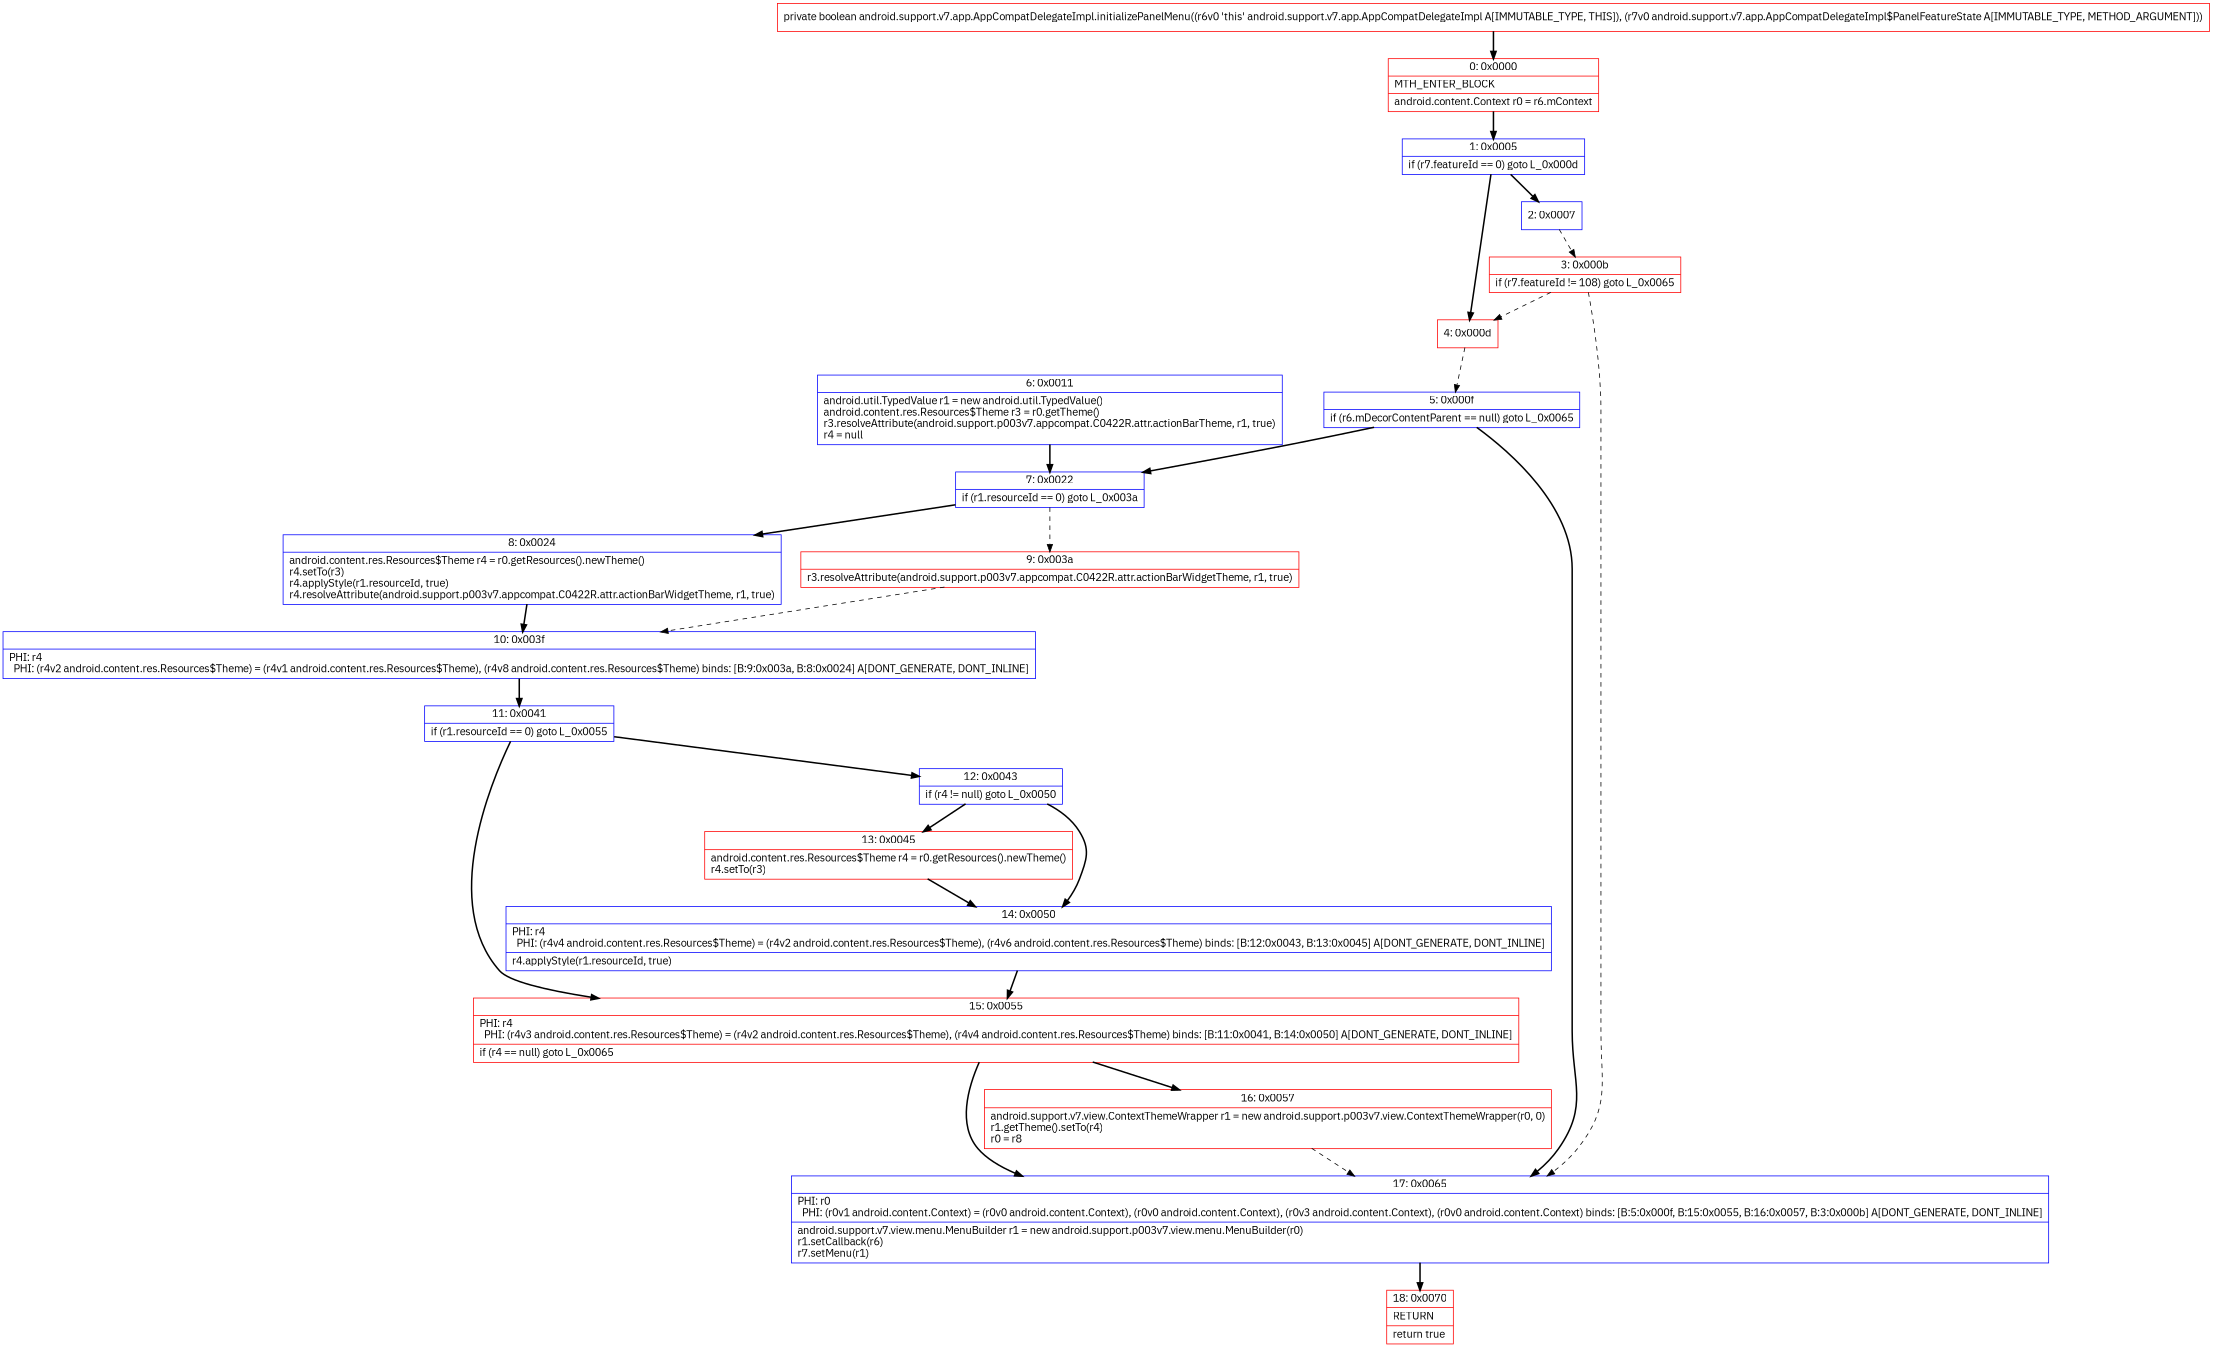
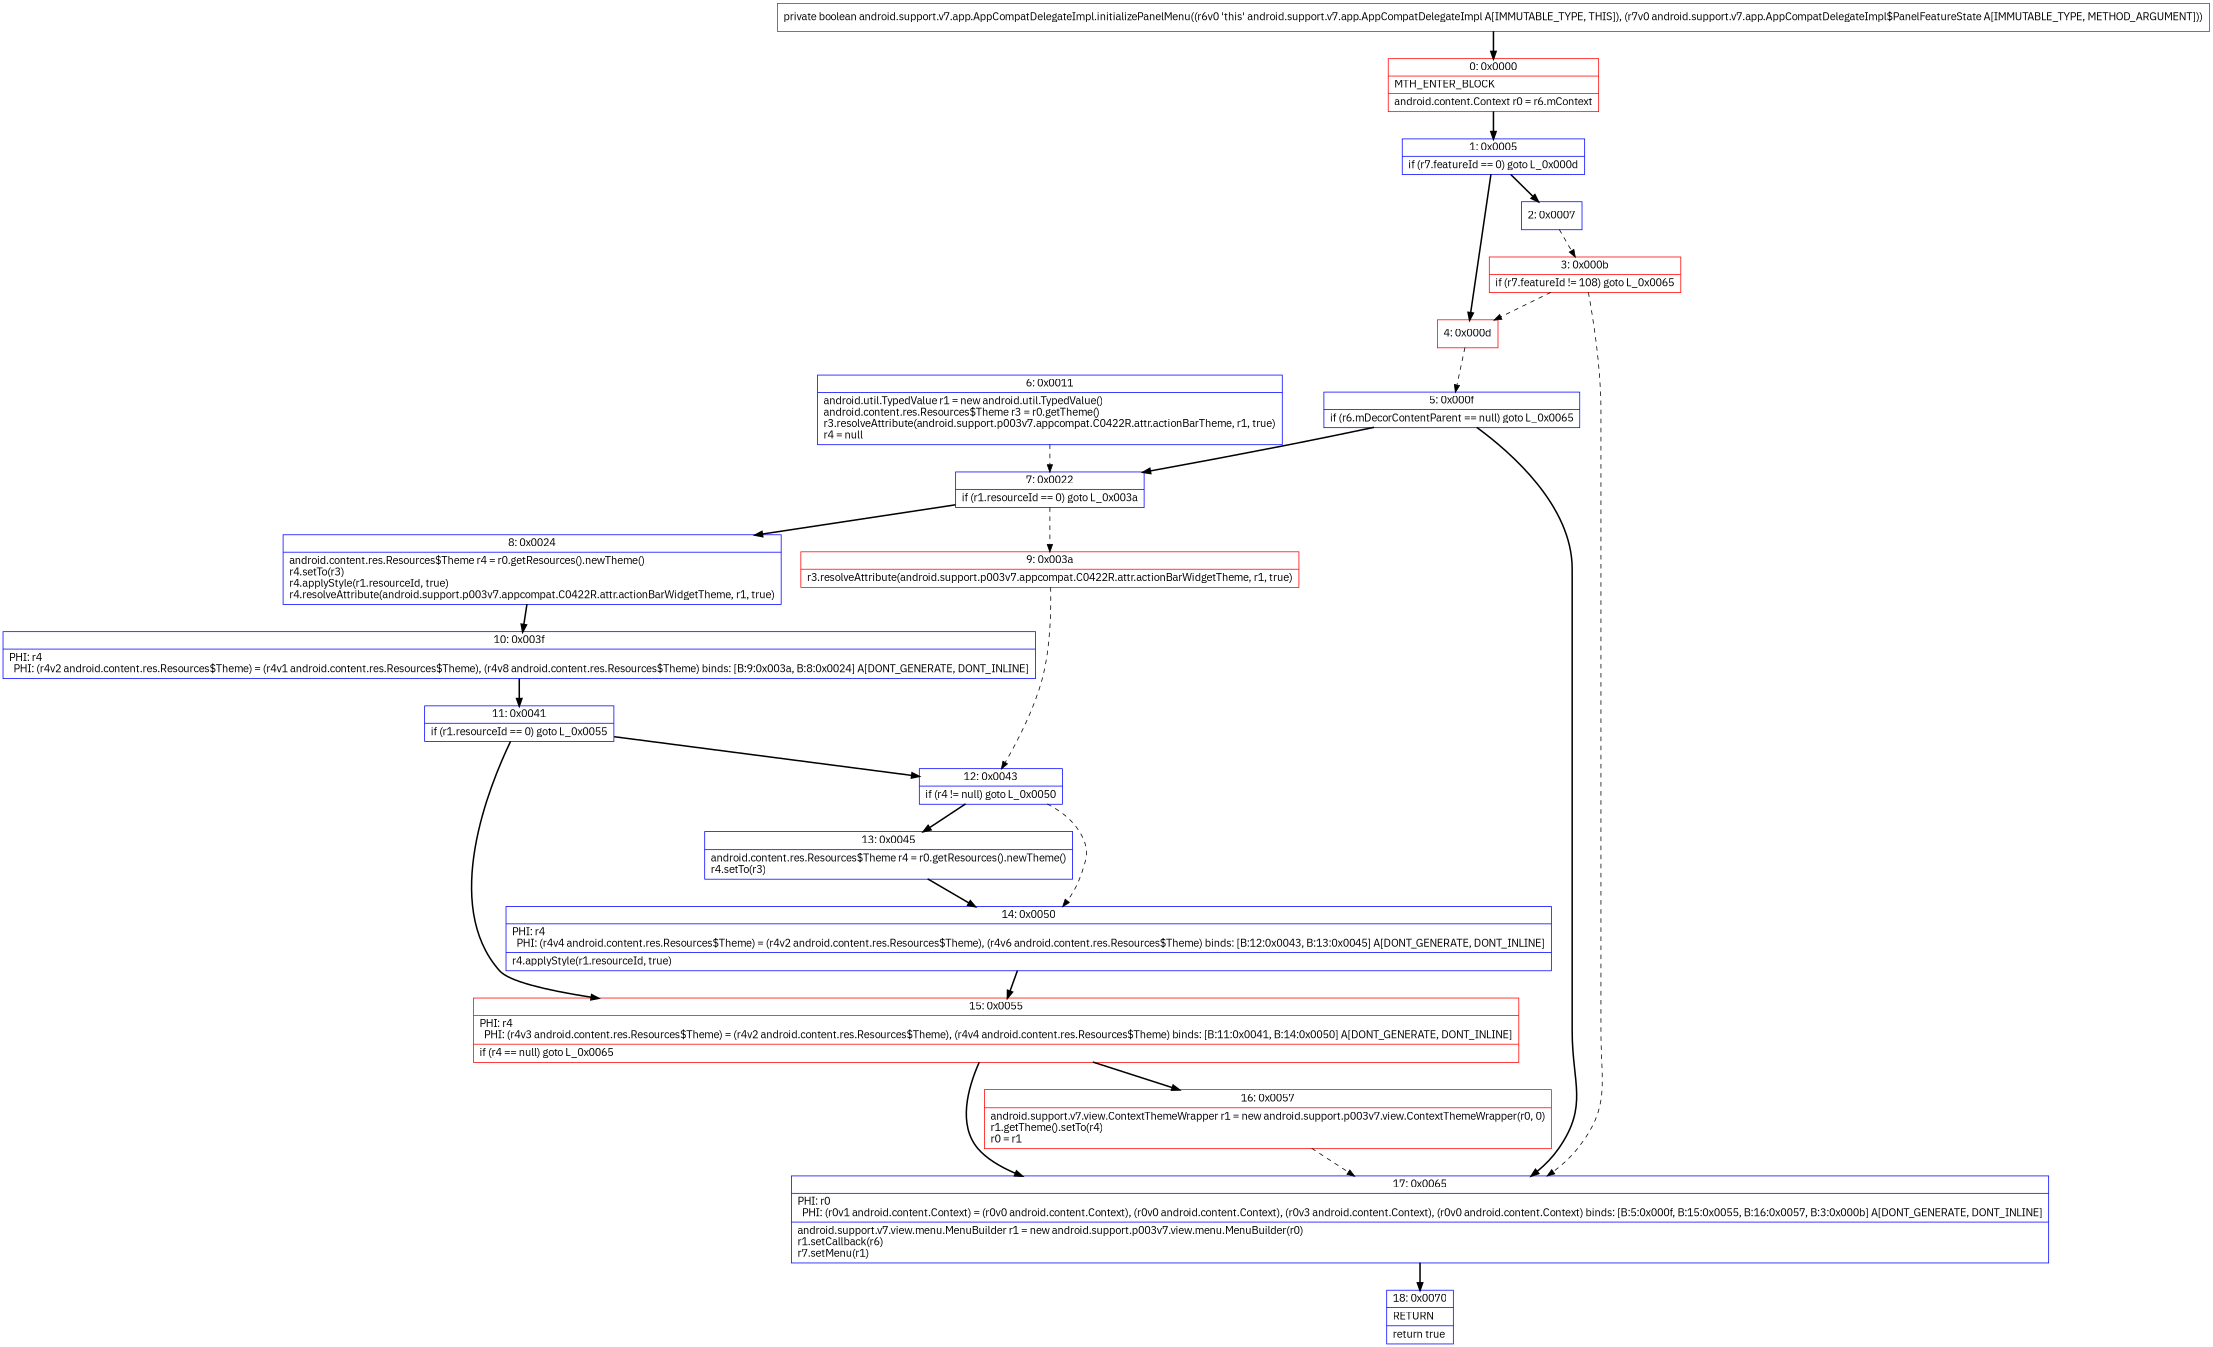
(1050, 455) -> (1050, 455)
(806, 609) -> (1042, 678)
(1086, 846) -> (1086, 846)
(889, 855) -> (889, 855)
(1006, 1139) -> (1006, 1139)
(1420, 1317) -> (1420, 1317)
